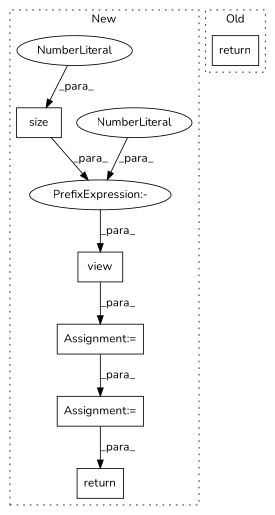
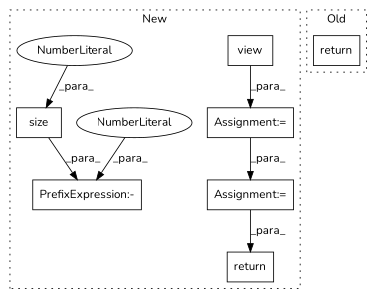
(100, 195) -> (87, 195)
(100, 227) -> none
